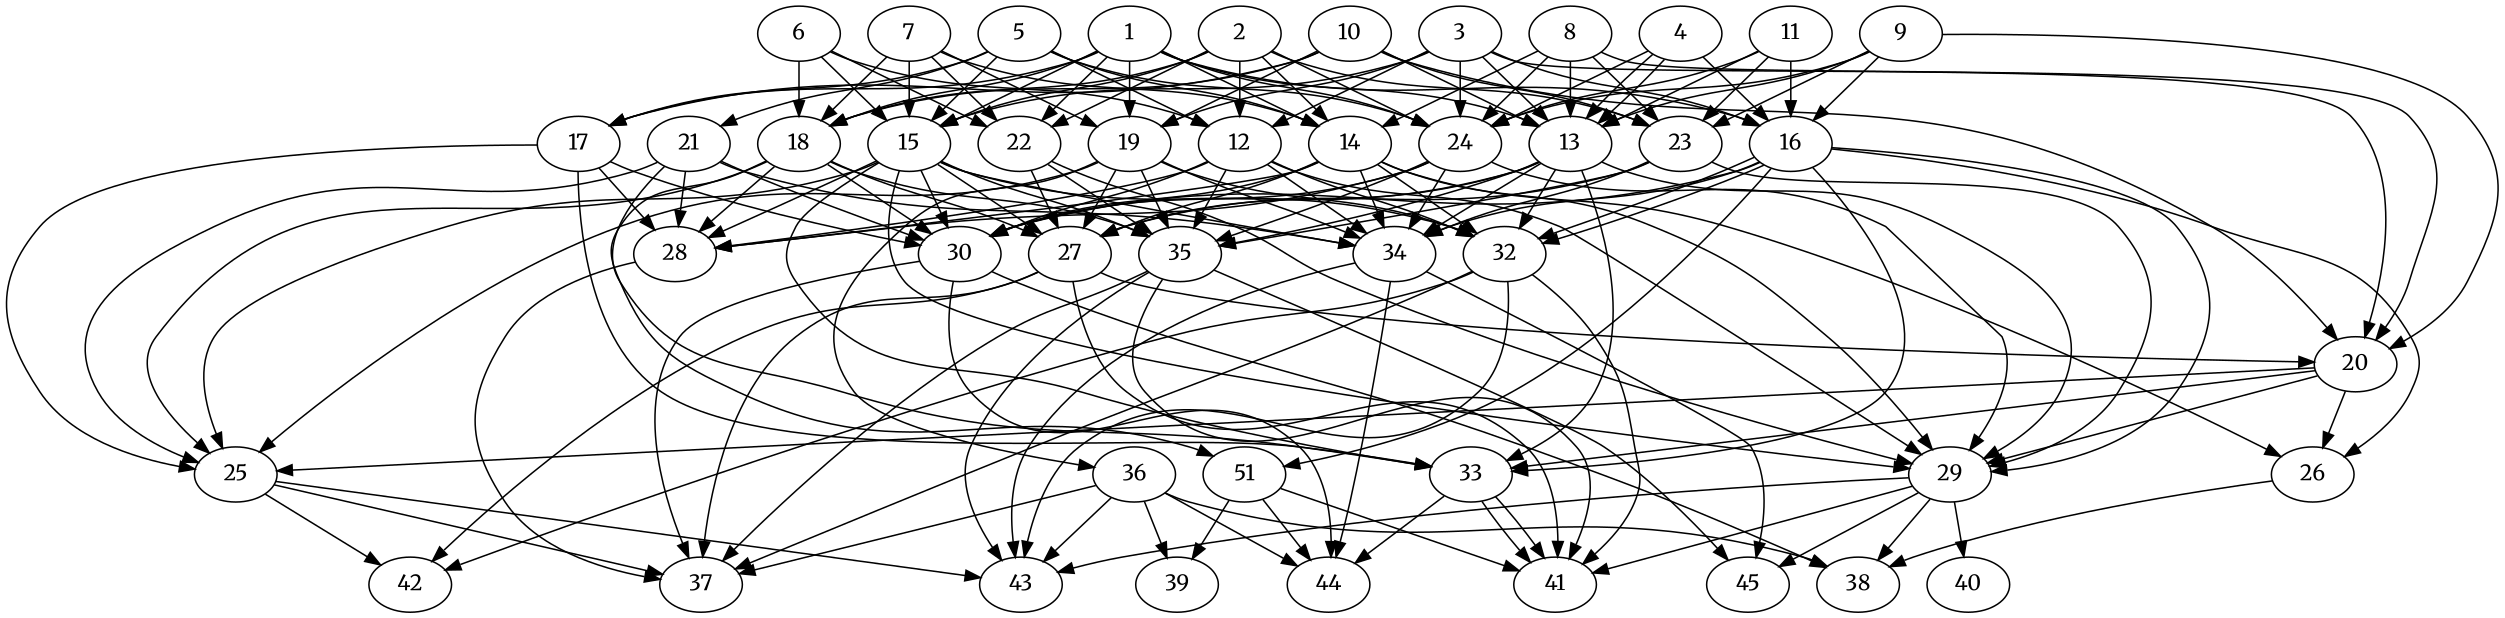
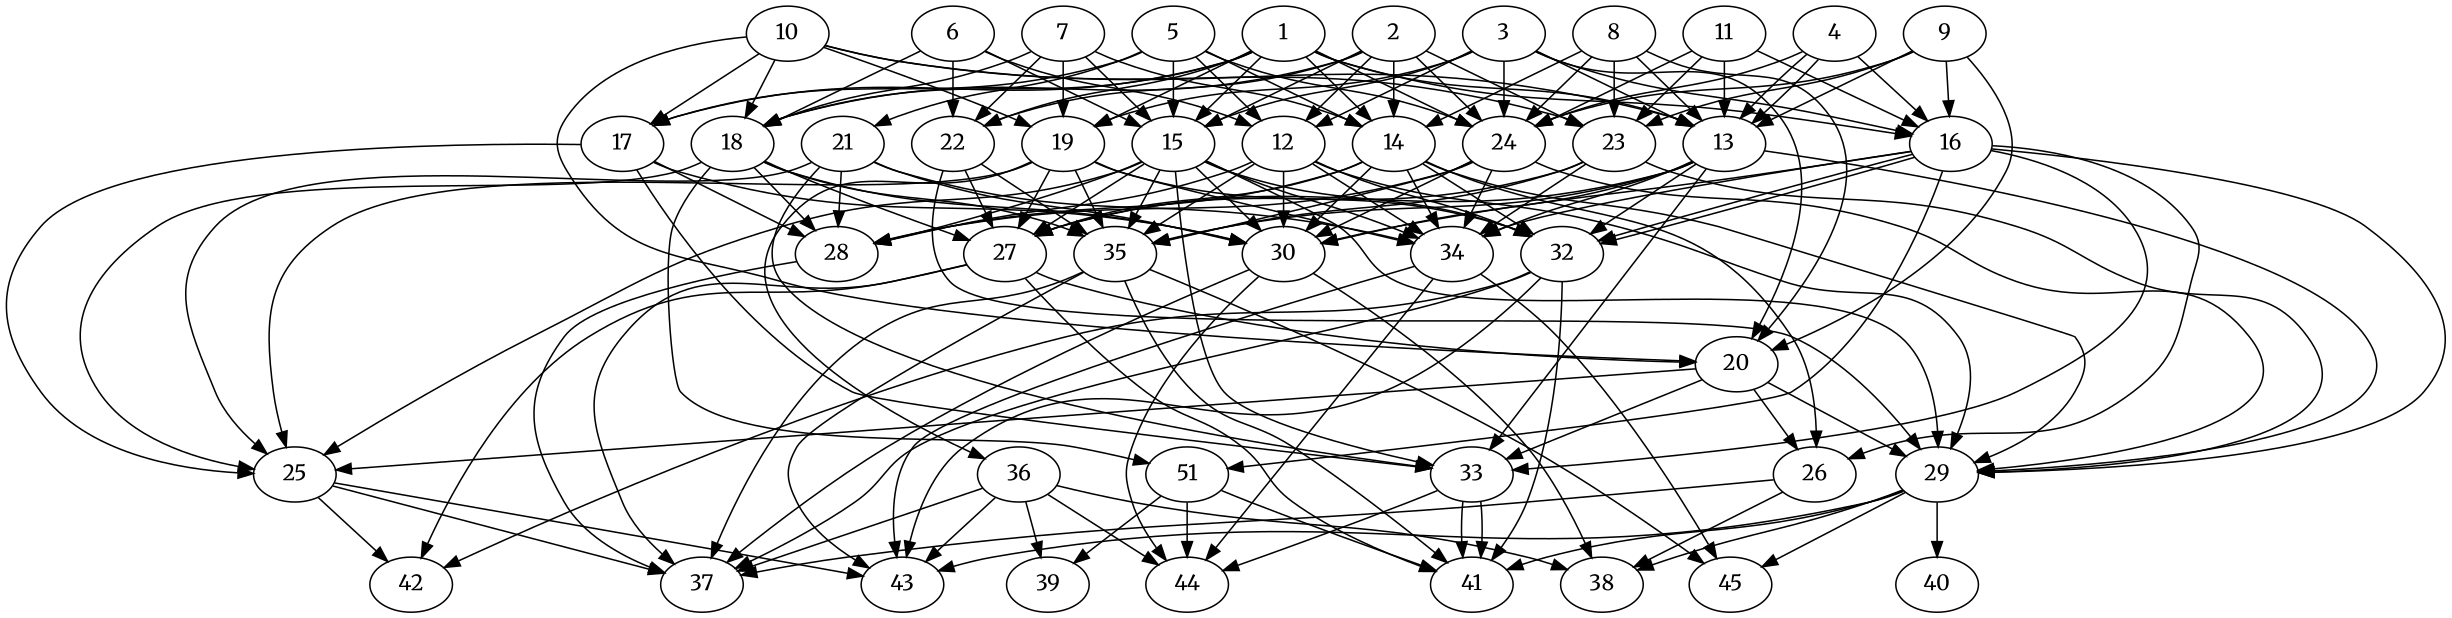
none -> (1341, 516)
